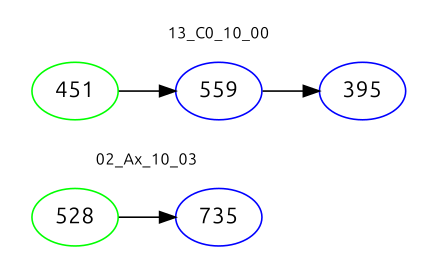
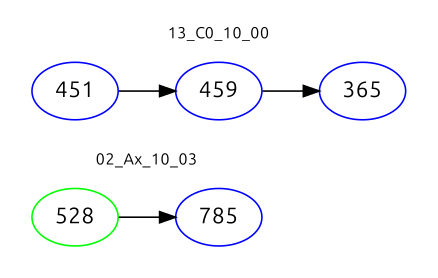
(75, 91) -> (75, 91)
(219, 91) -> (219, 91)
(363, 91) -> (363, 91)
(219, 217) -> (219, 217)
